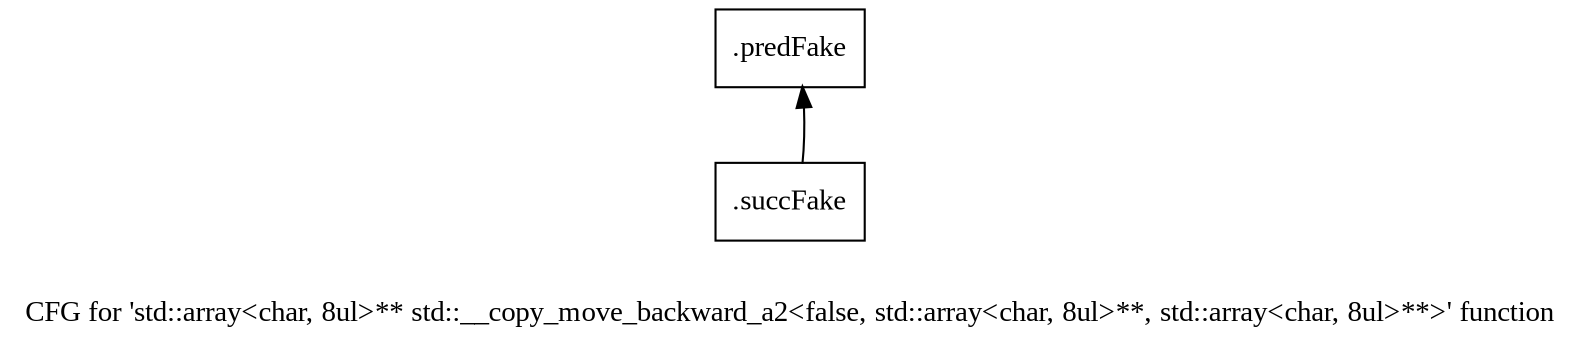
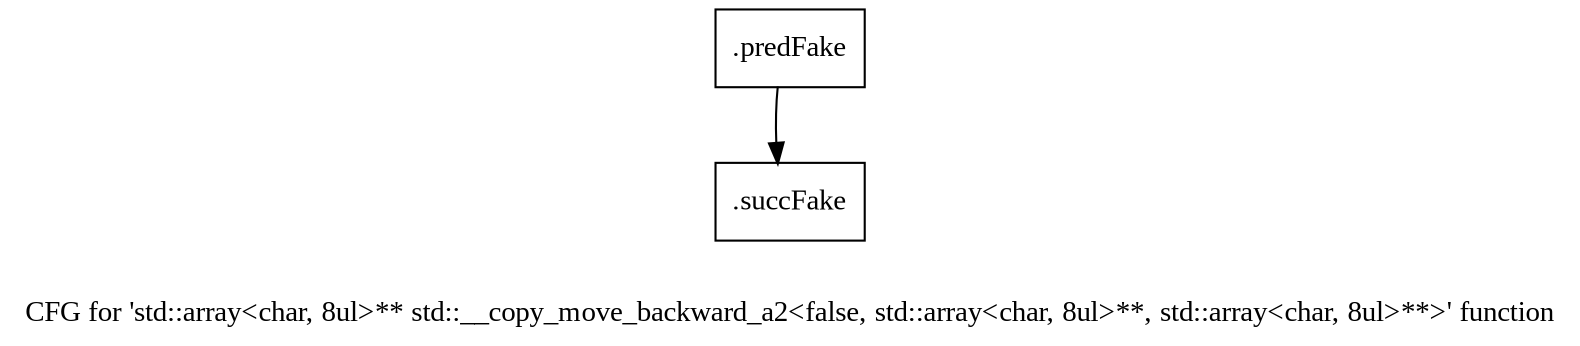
(804, 136) -> (776, 115)
